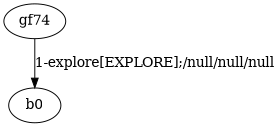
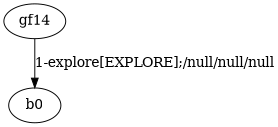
(35, 21) -> (35, 21)
